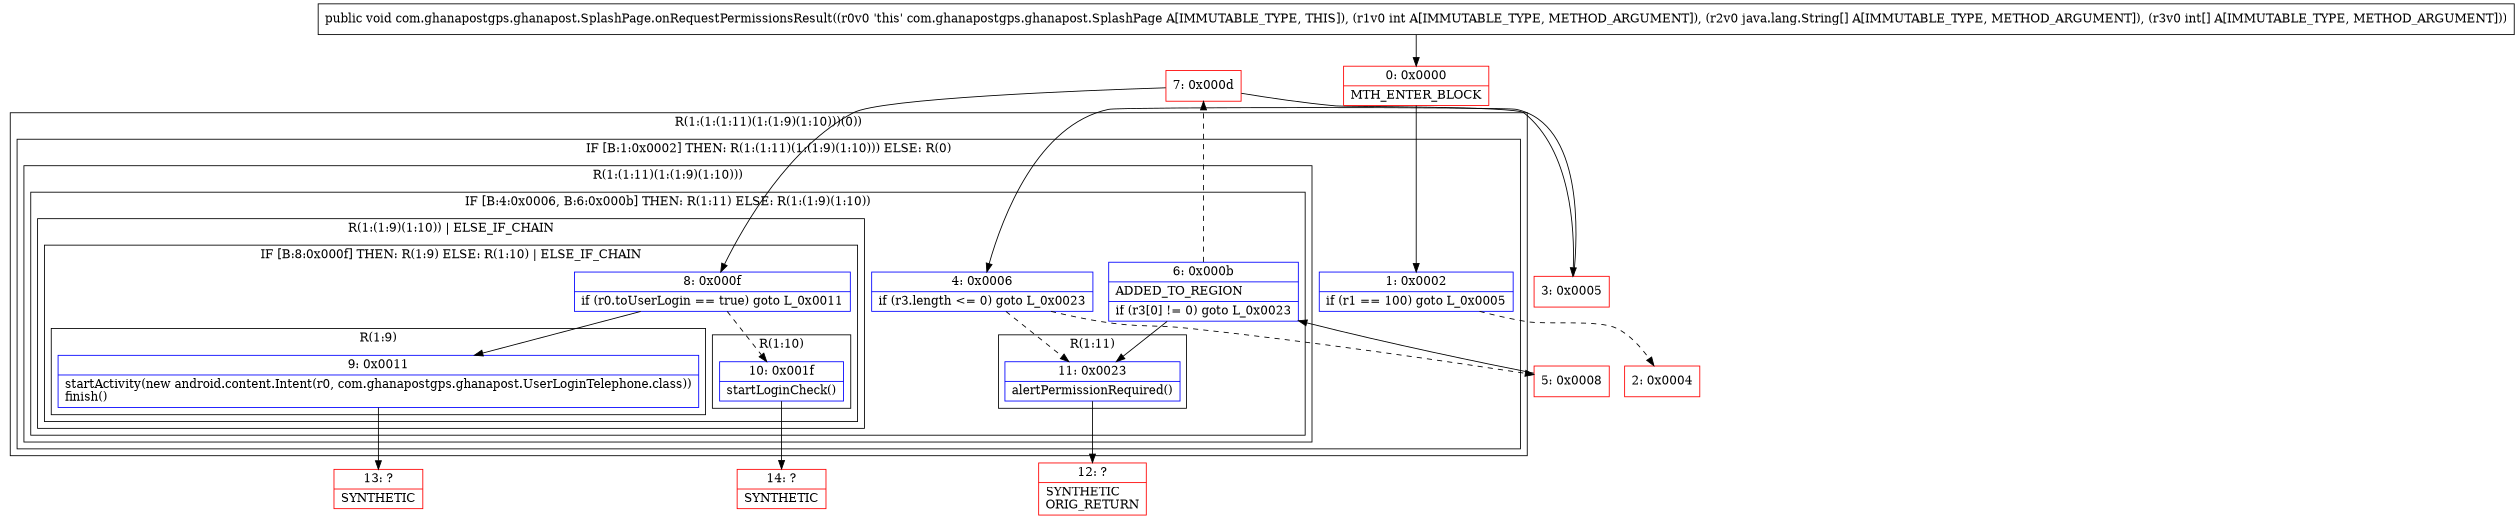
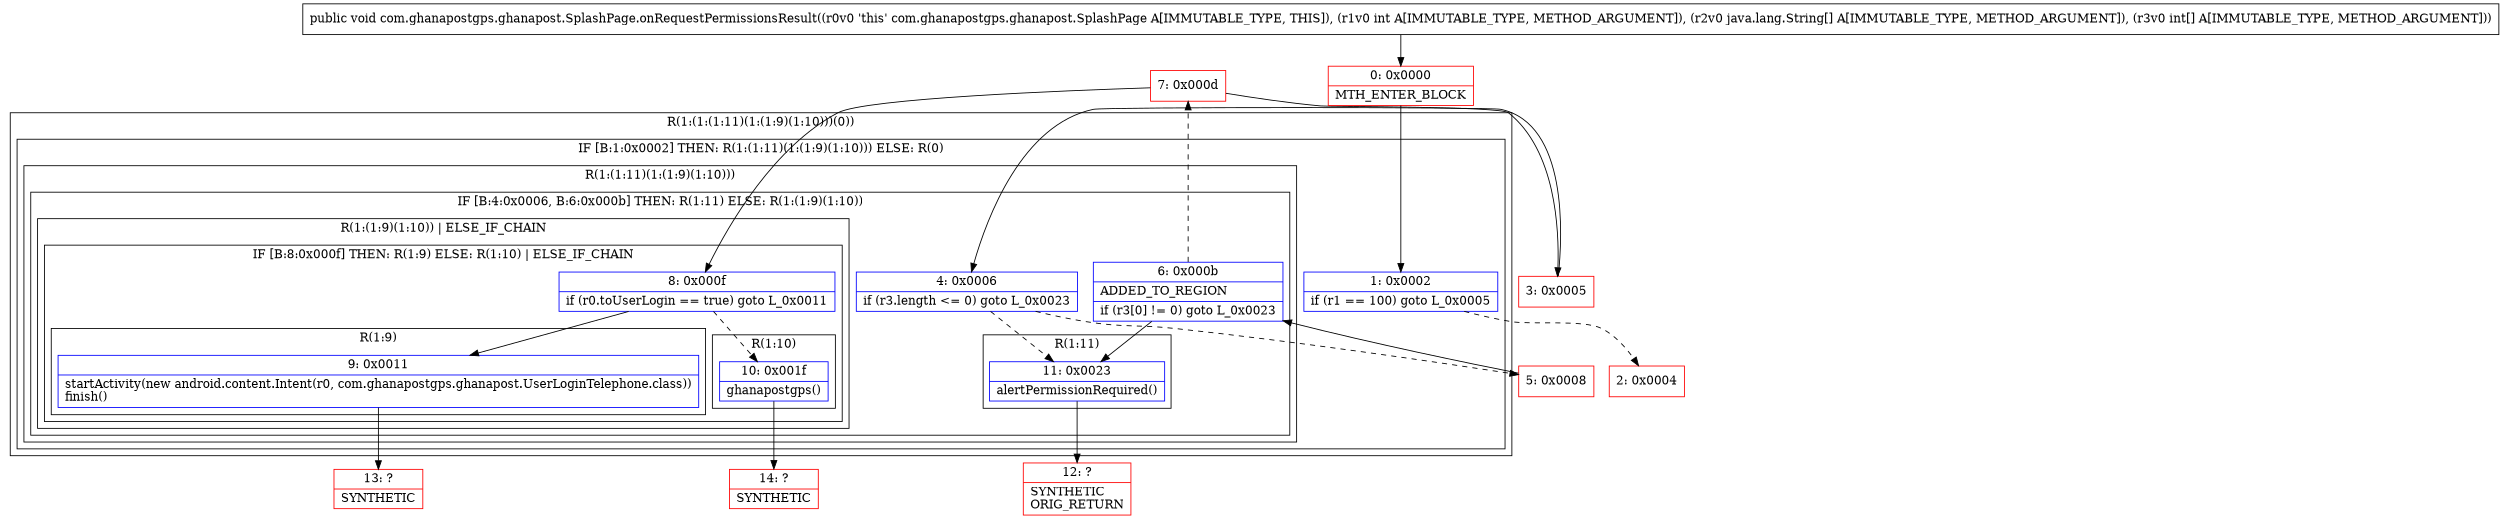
(782, 391) -> (774, 391)
